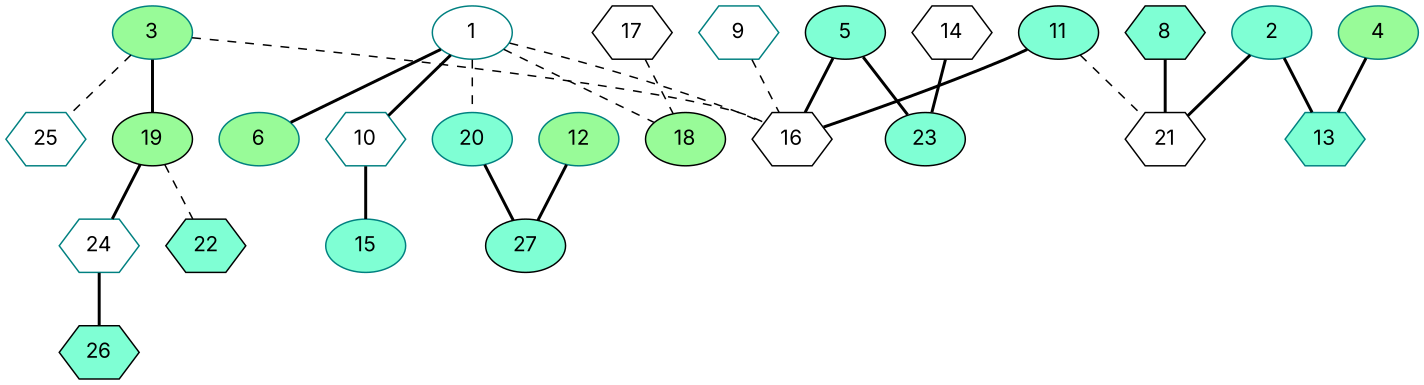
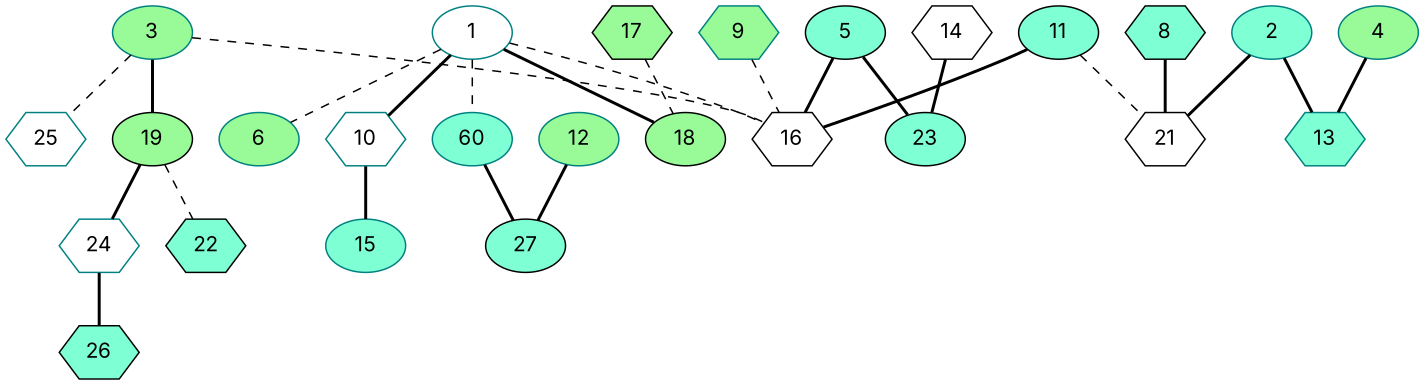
(632, 33) -> (632, 33)
(739, 33) -> (739, 33)
(366, 86) -> (366, 86)
(598, 95) -> (598, 95)
(472, 139) -> (472, 139)
